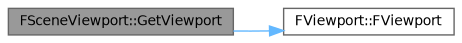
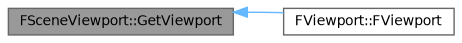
(251, 31) -> (266, 12)
